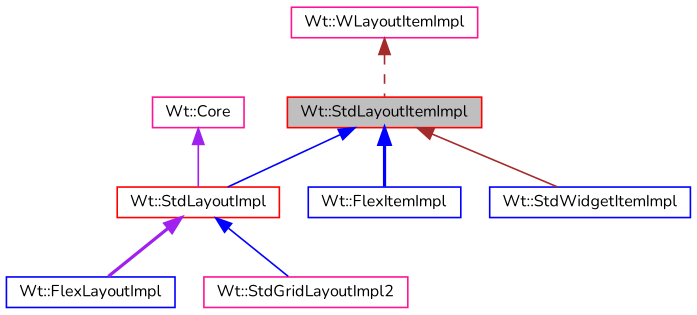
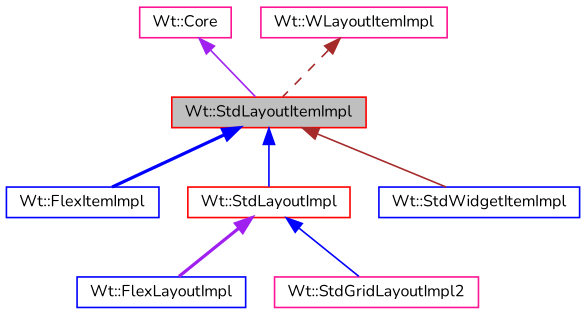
(198, 166) -> (233, 73)
